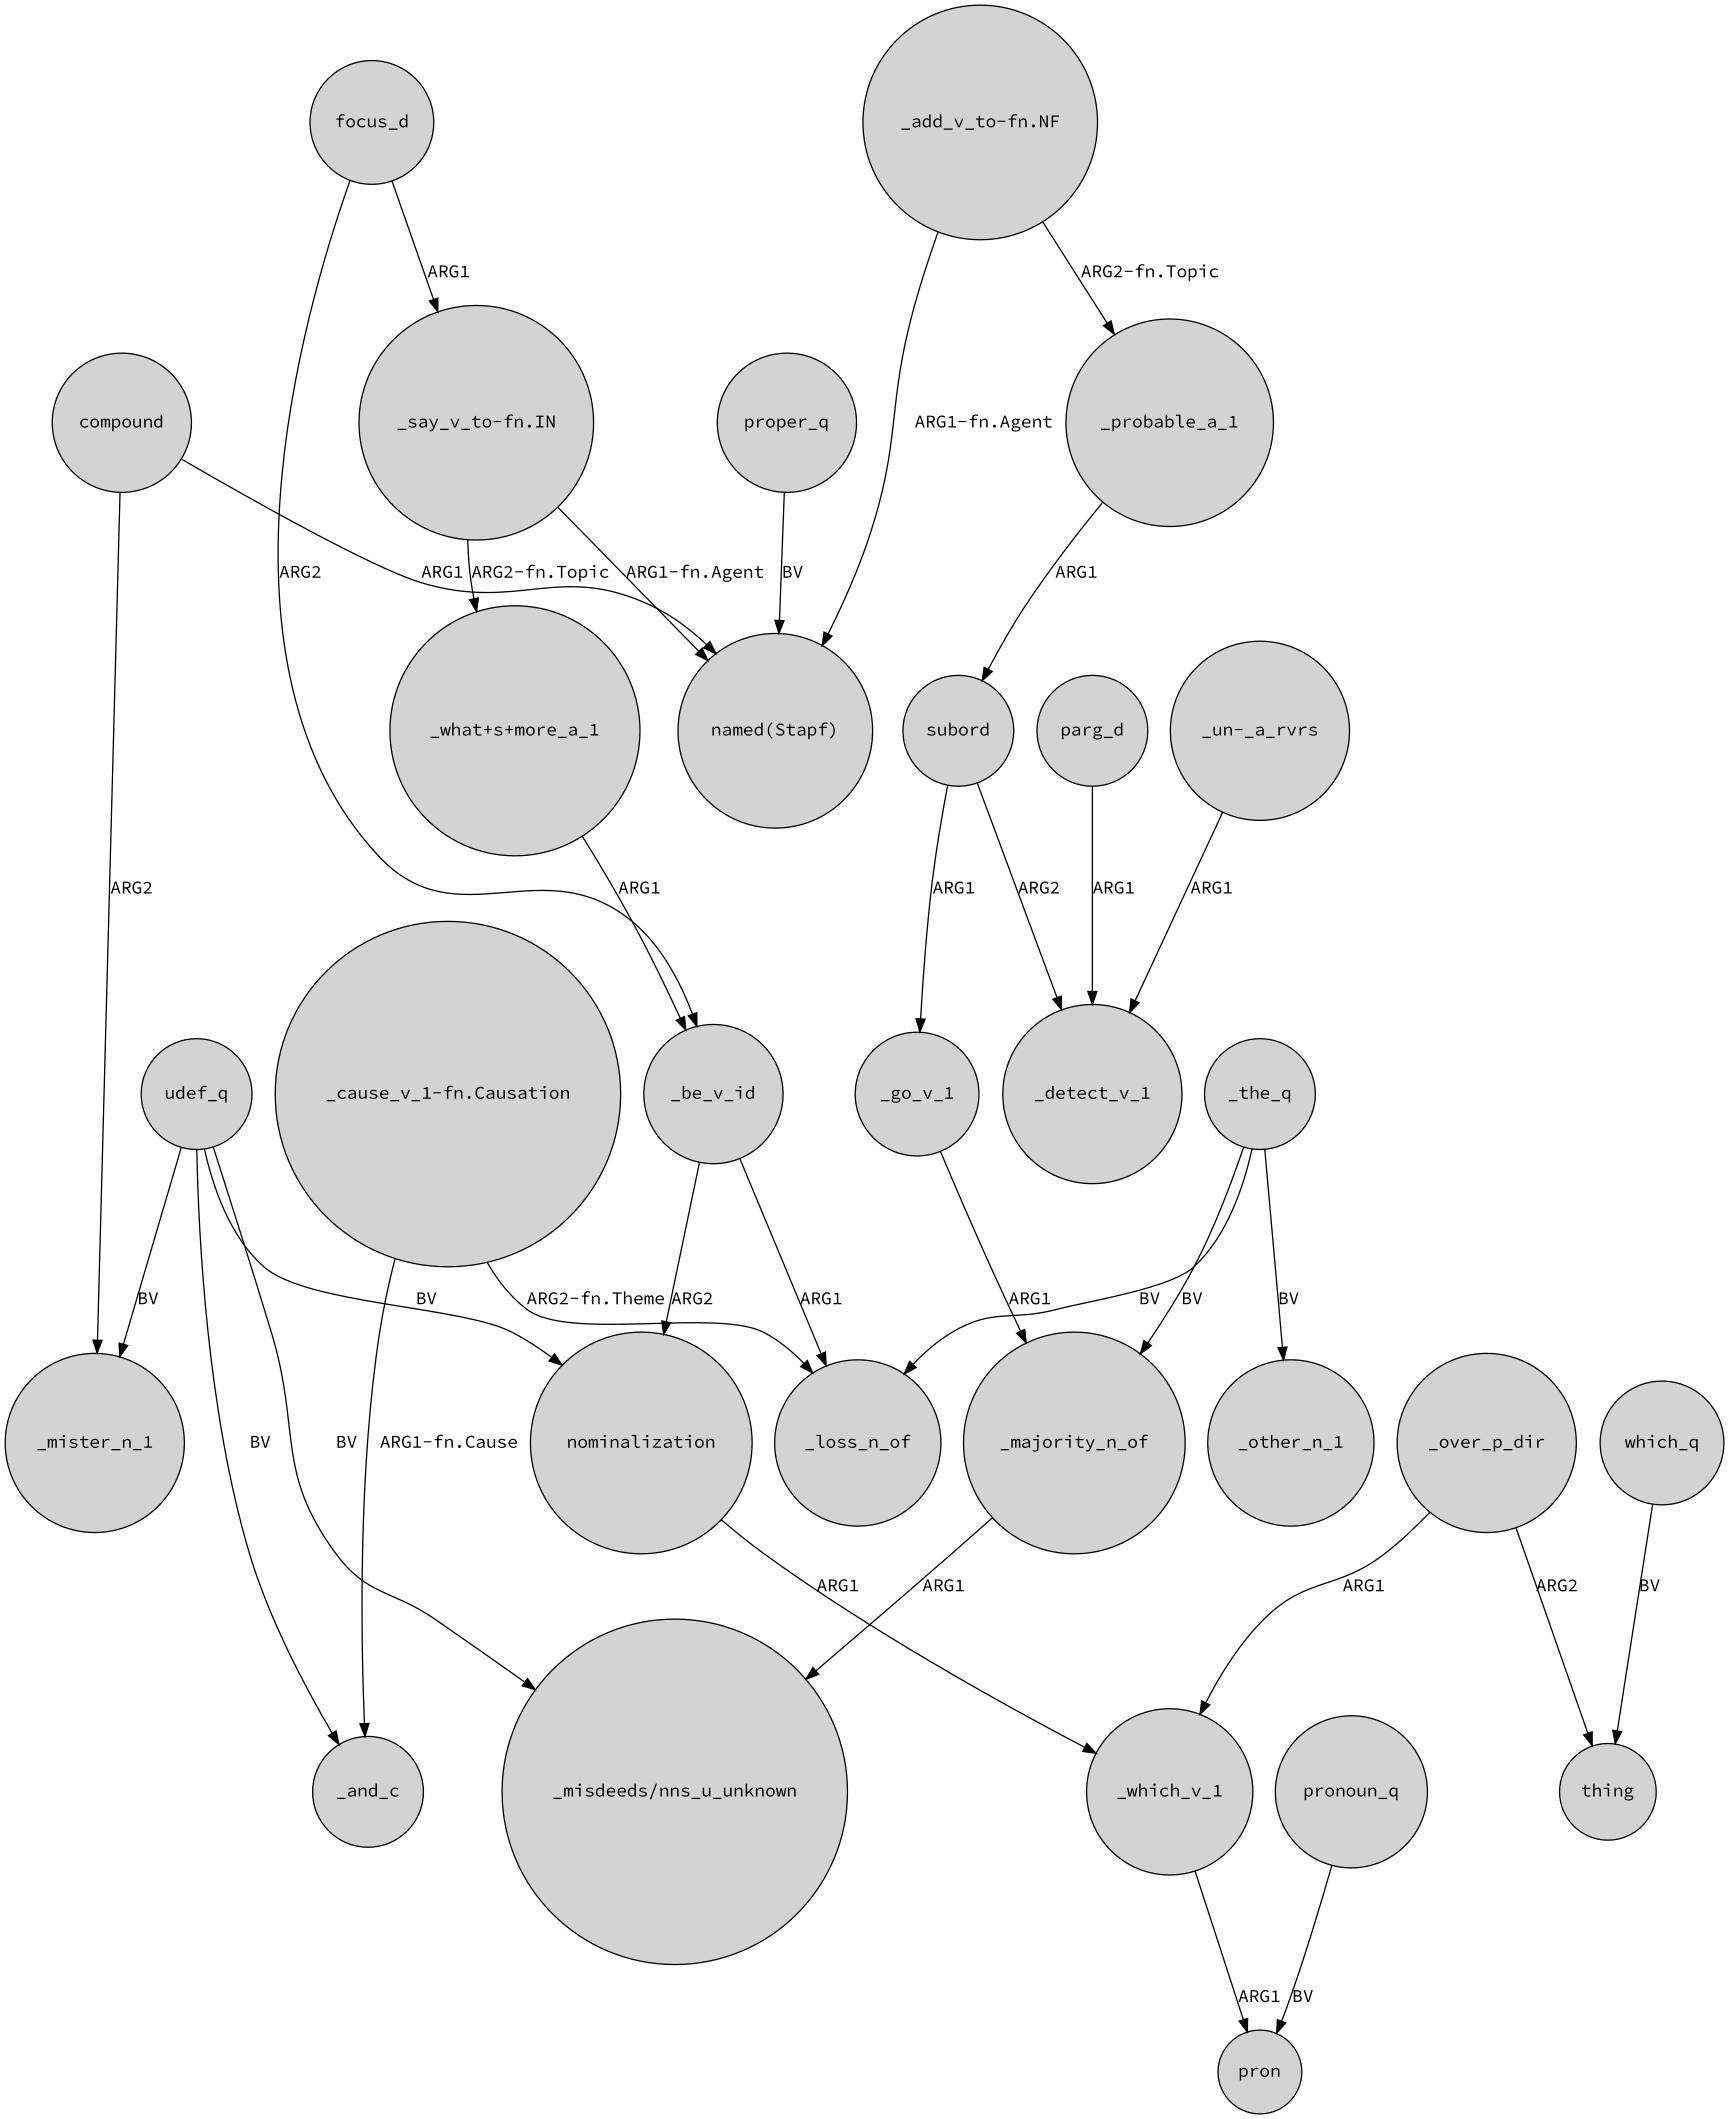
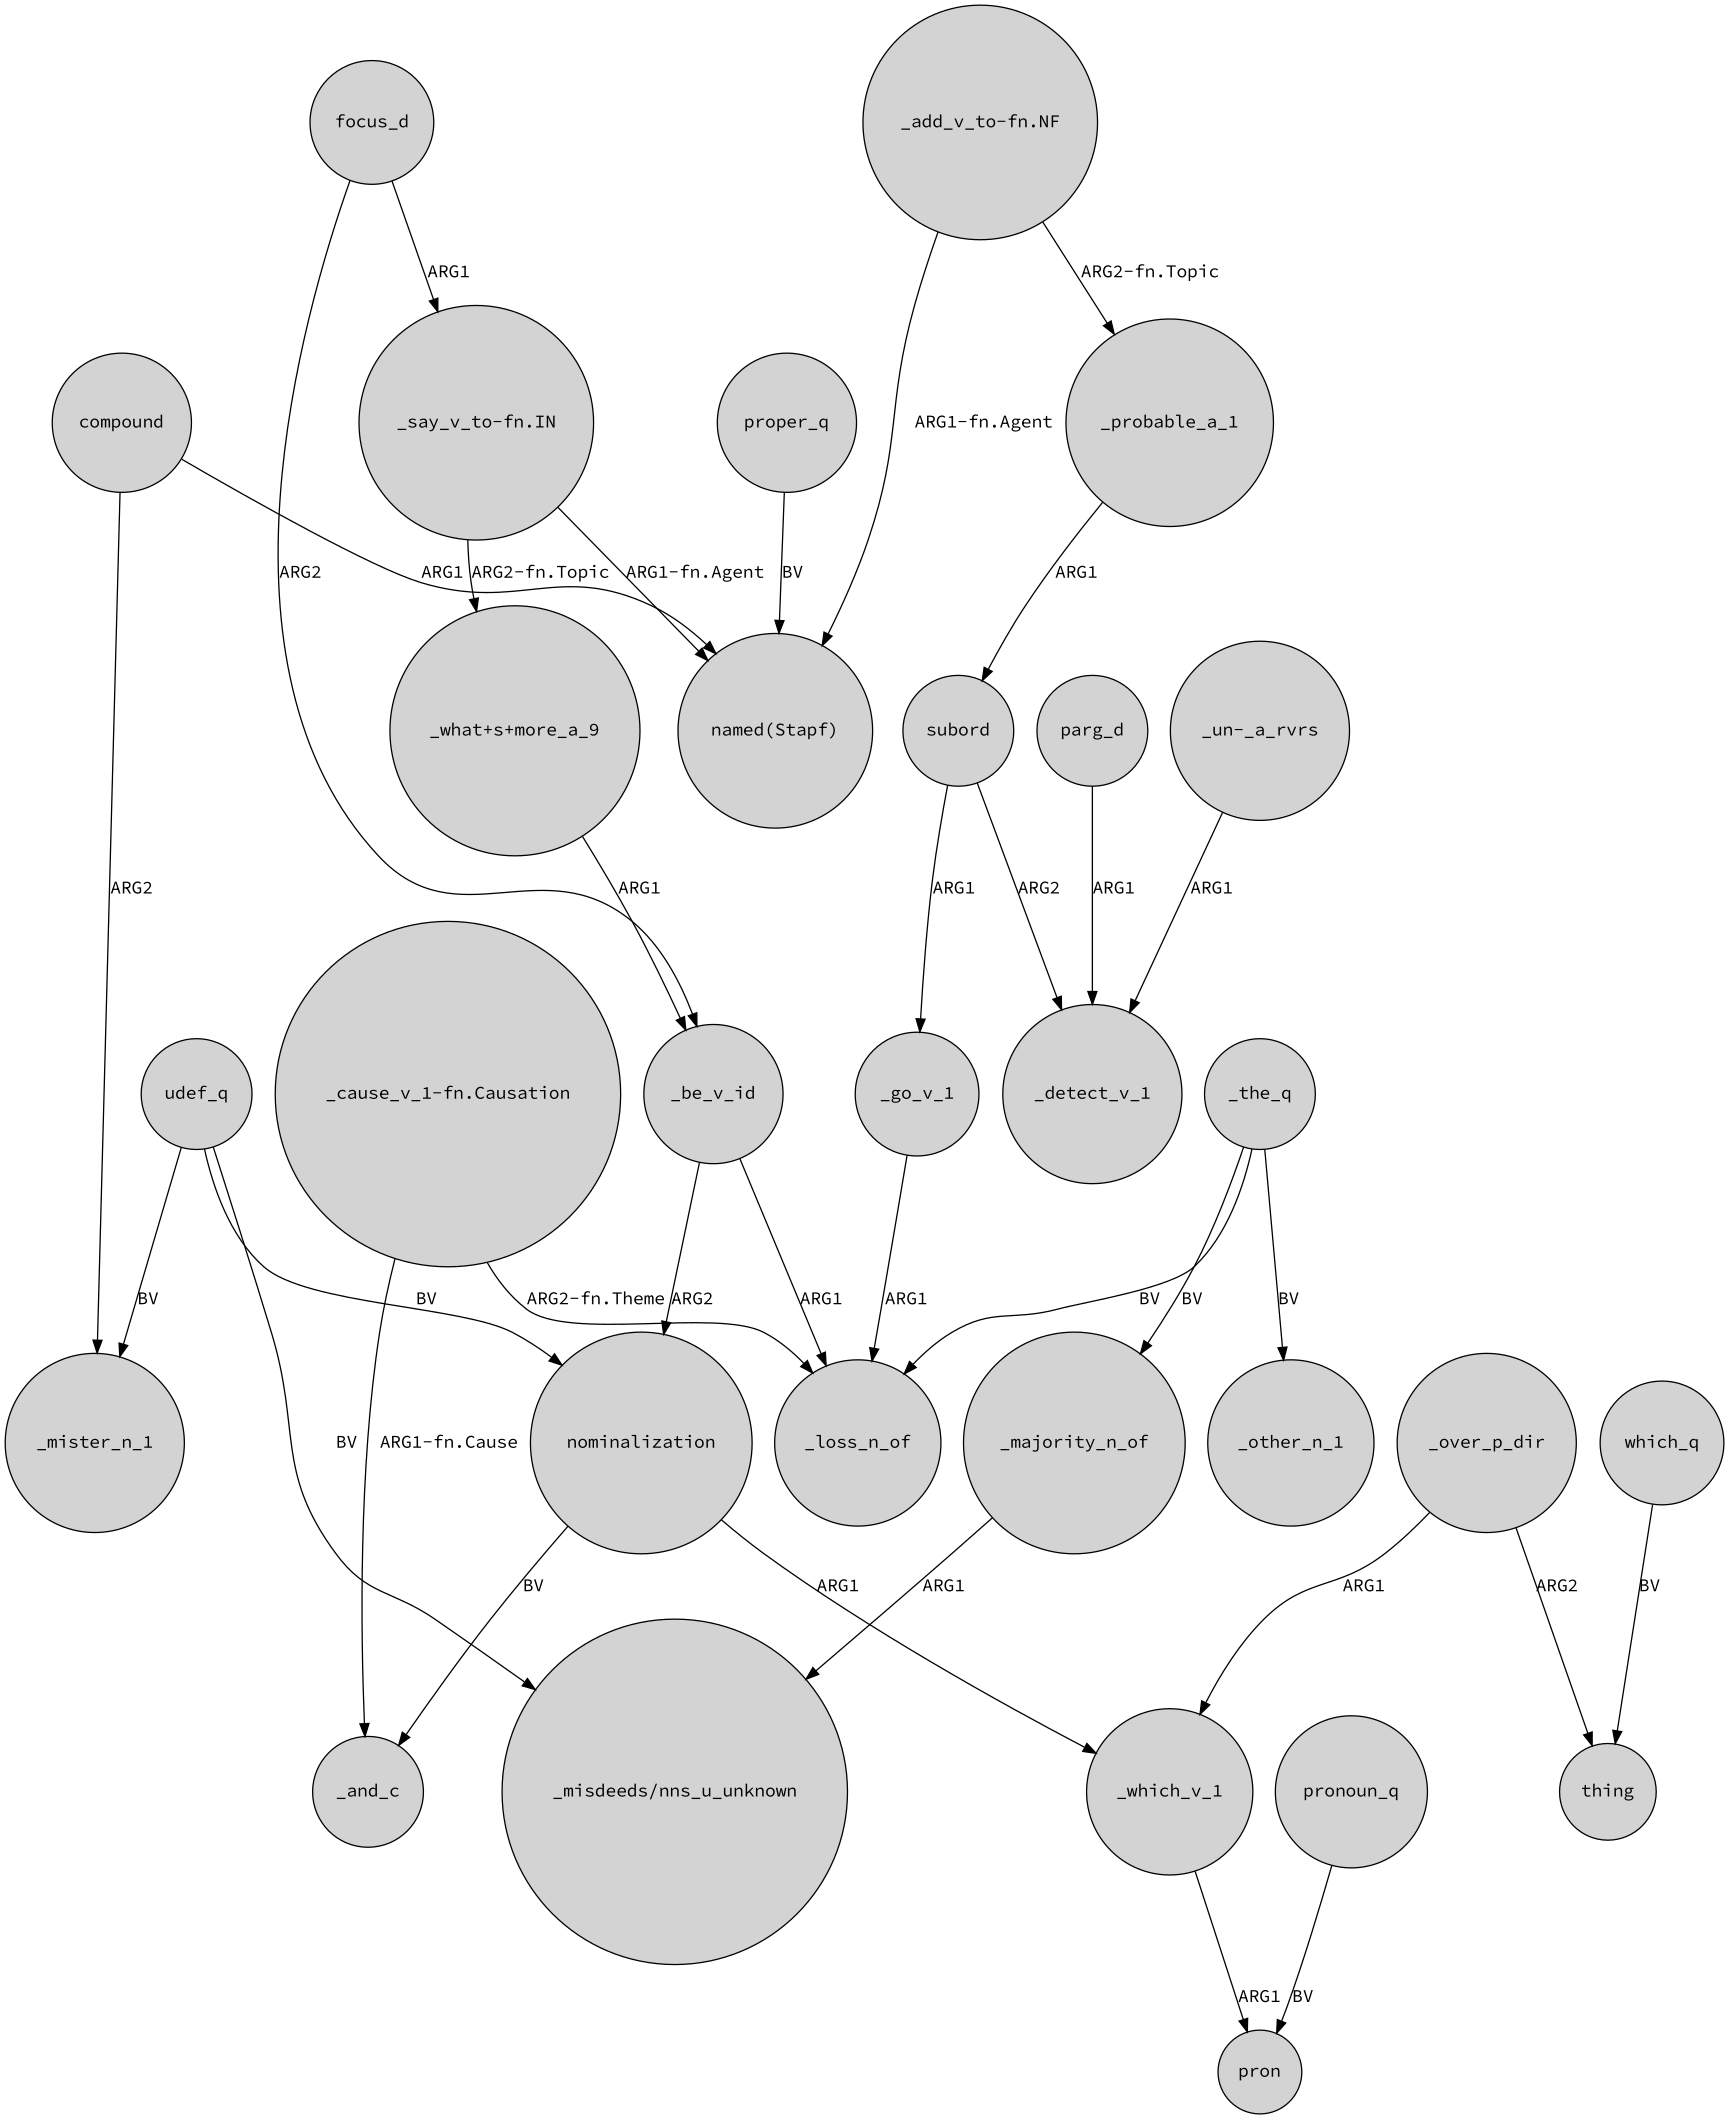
(515, 731) -> (515, 731)
(979, 1242) -> (891, 1252)
(225, 1451) -> (484, 1628)
